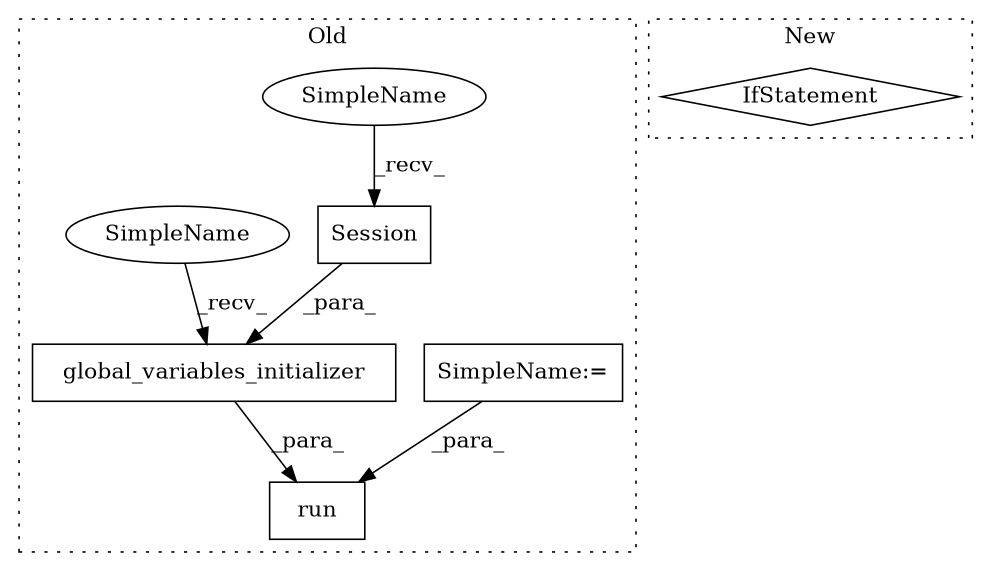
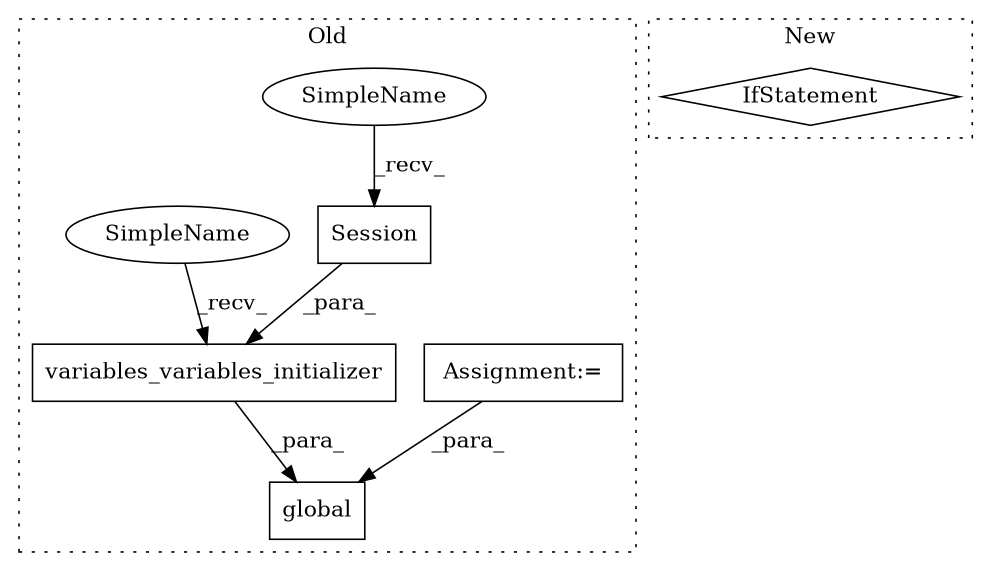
(214, 373) -> (214, 373)
(523, 373) -> (523, 373)
(317, 511) -> (317, 511)
